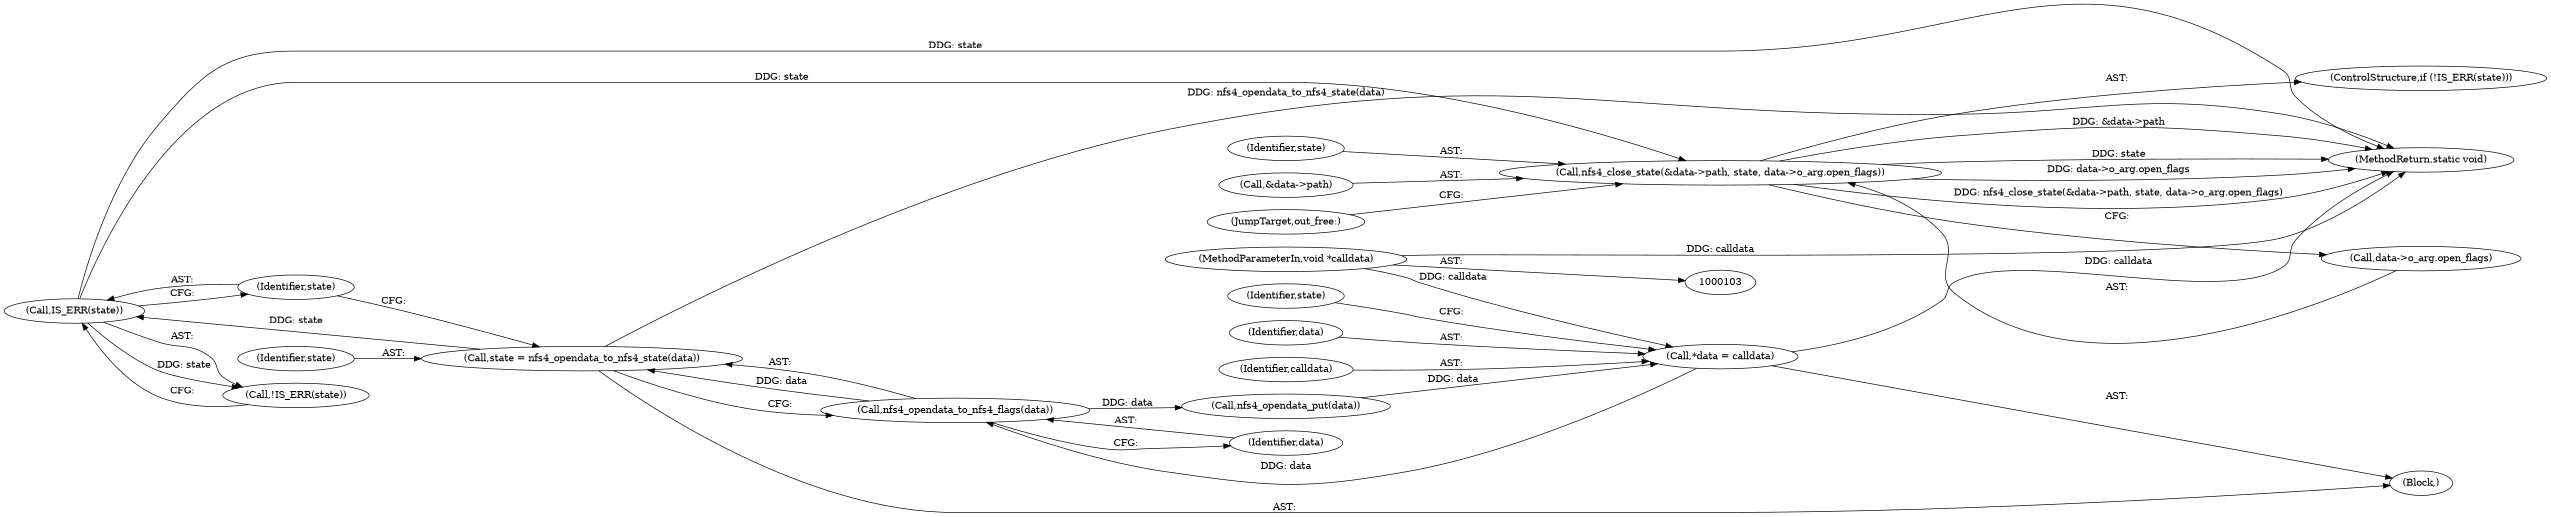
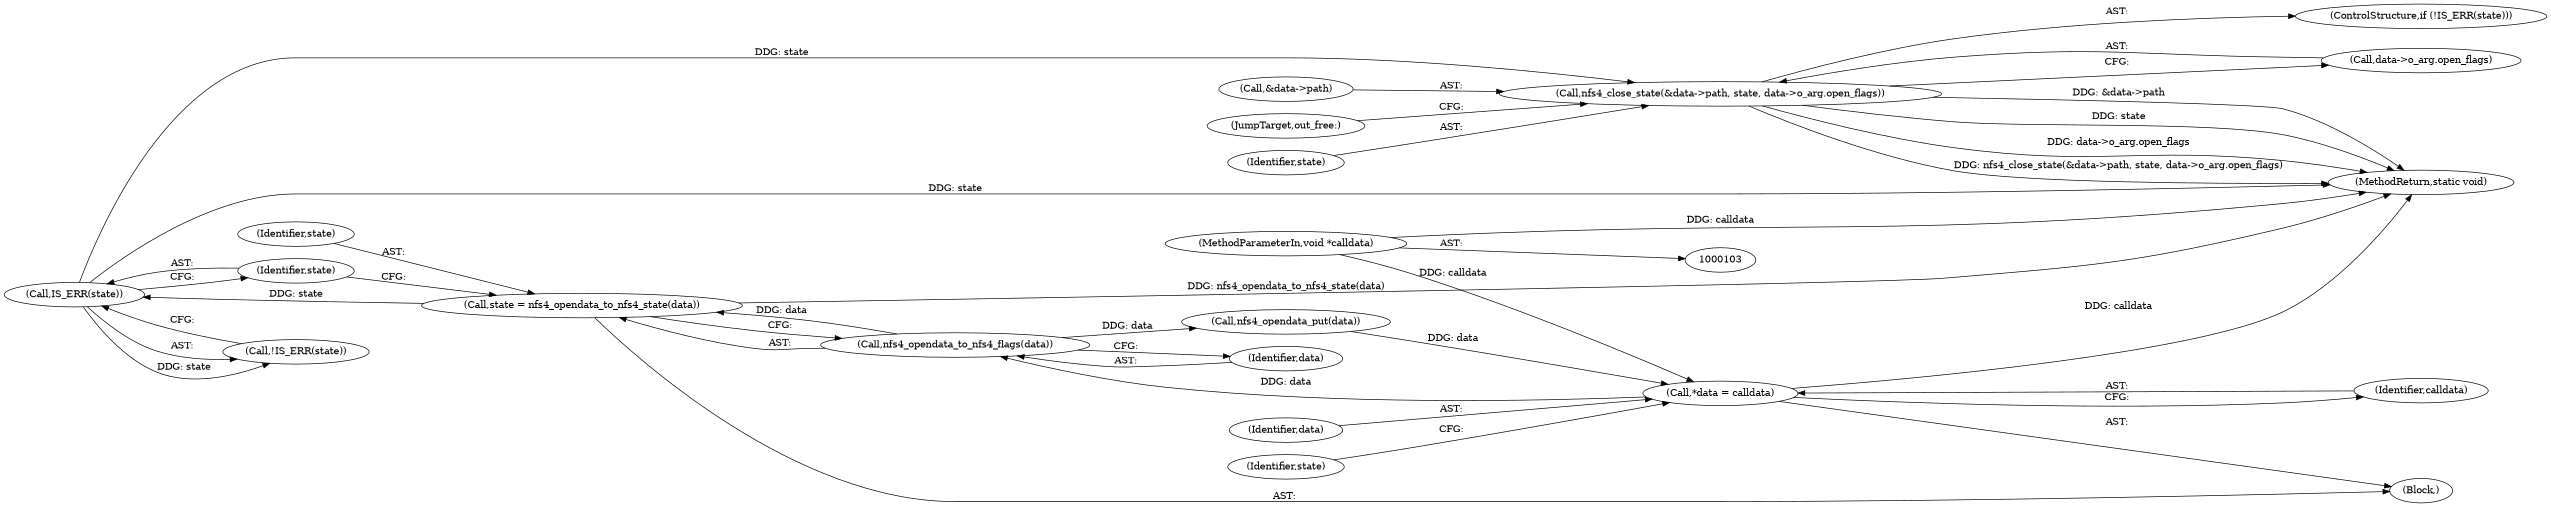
none -> (2075, 406)
